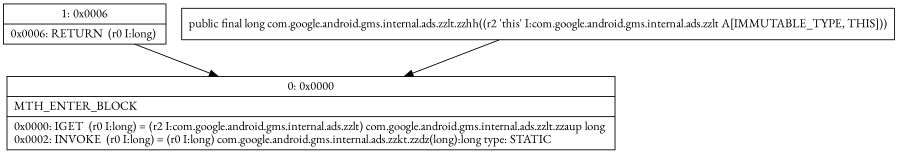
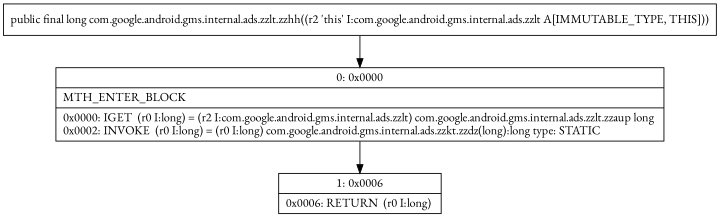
(172, 59) -> (360, 153)
